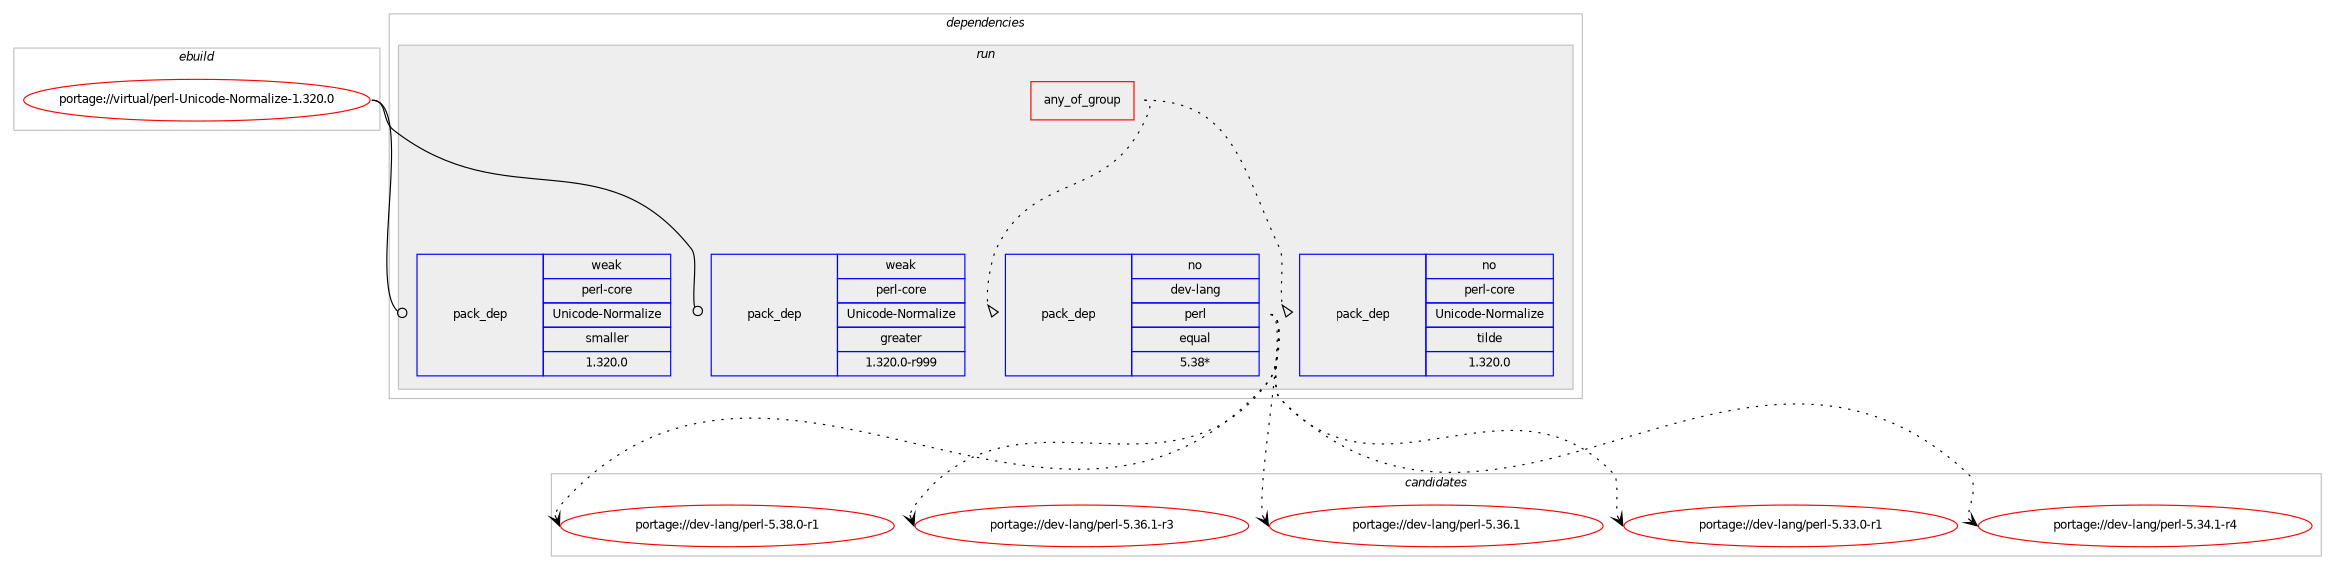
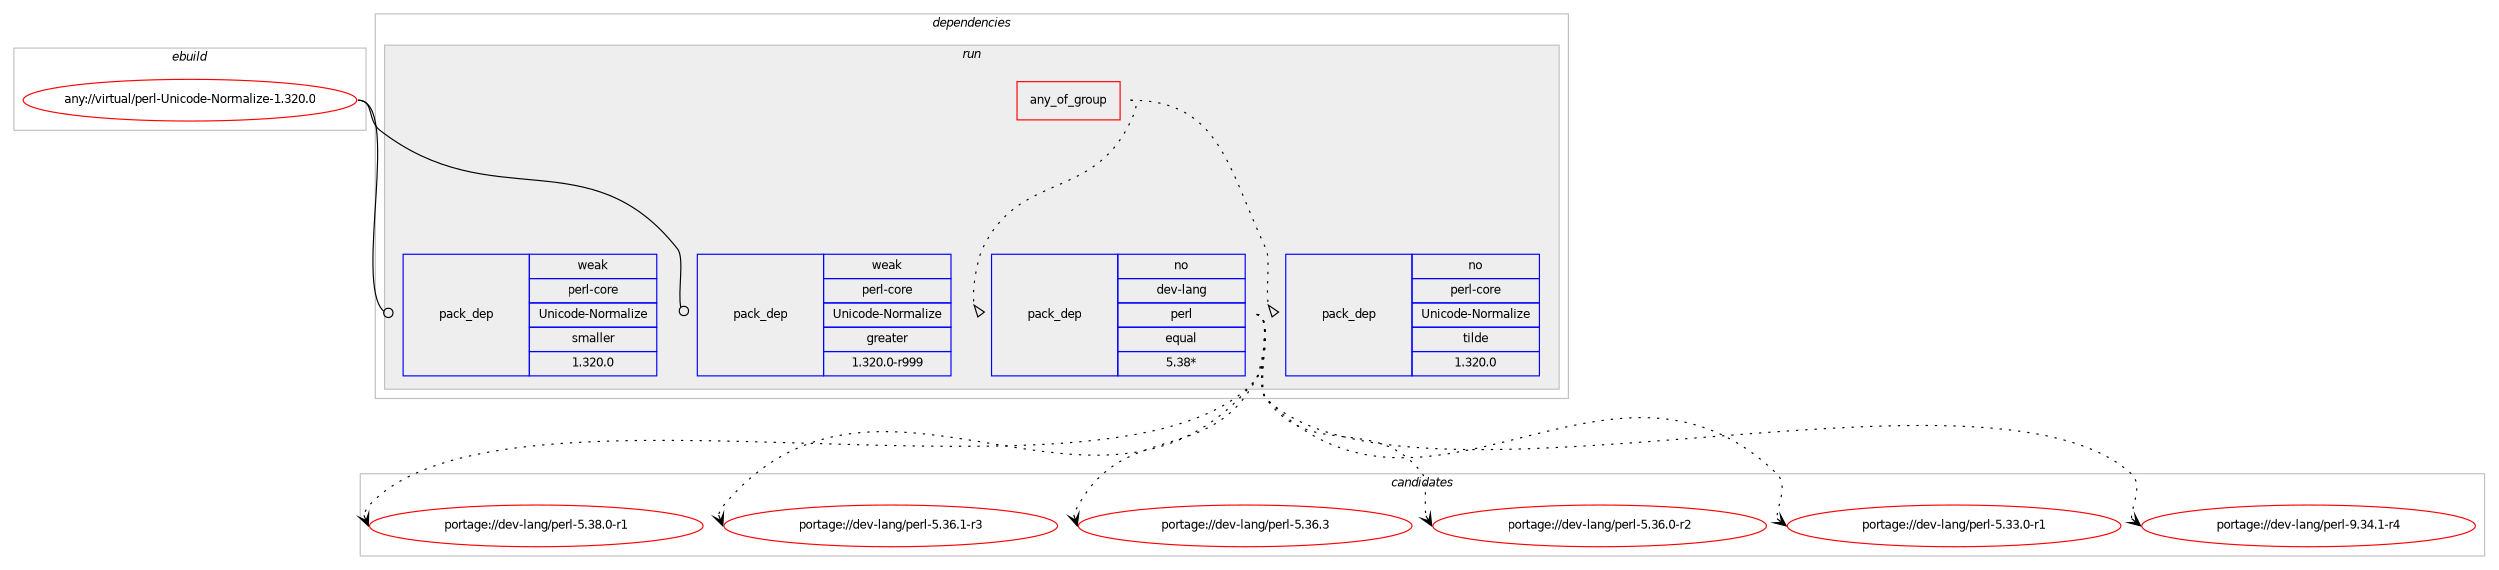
(197, 100) -> (190, 100)
(1436, 526) -> (1245, 526)
none -> (1600, 526)
(2145, 526) -> (2309, 526)
